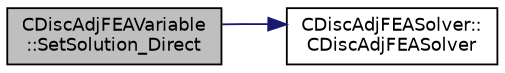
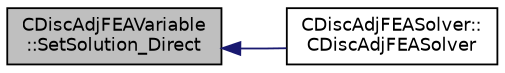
(245, 24) -> (264, 49)
